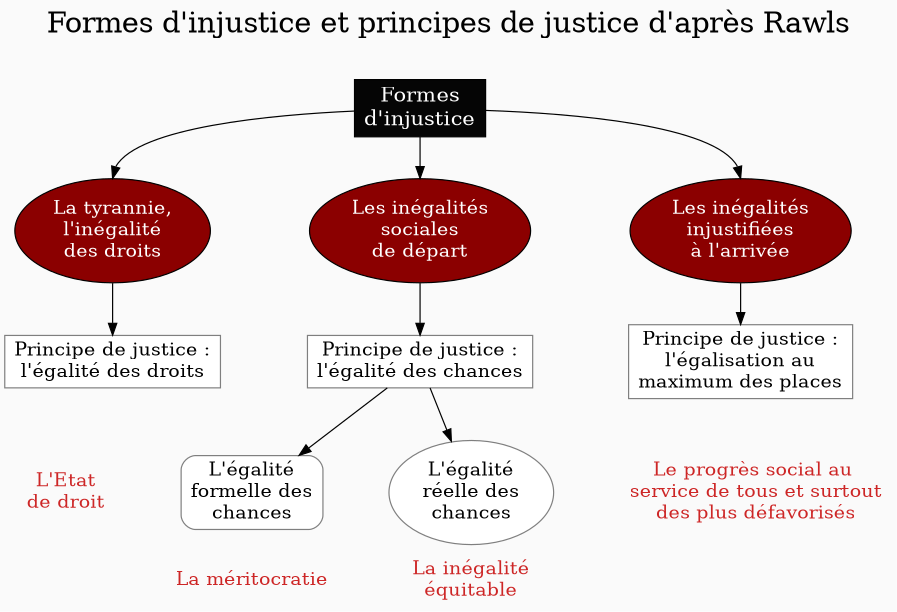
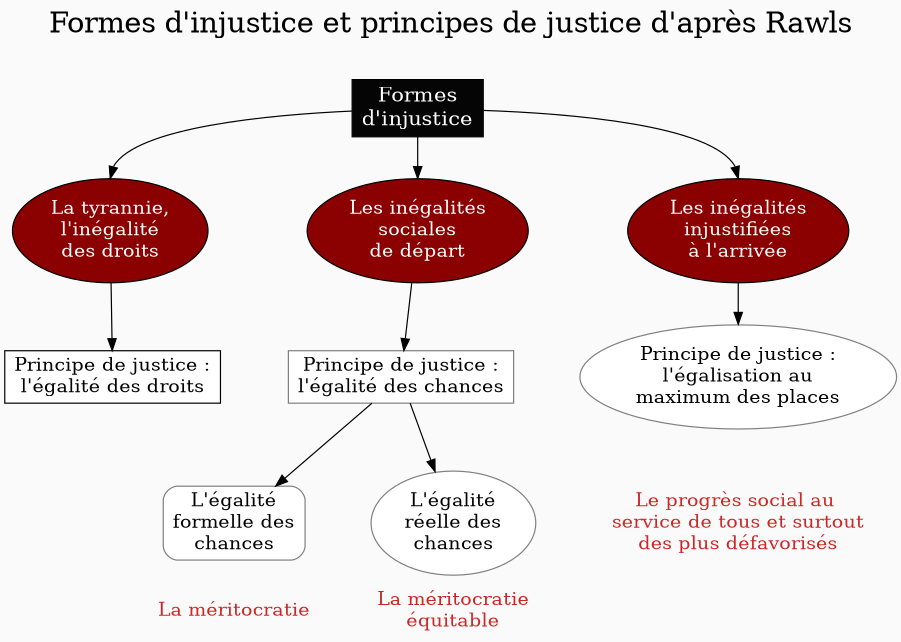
(113, 362) -> (113, 377)
(741, 362) -> (738, 377)
(66, 493) -> none
(471, 581) -> (453, 611)
